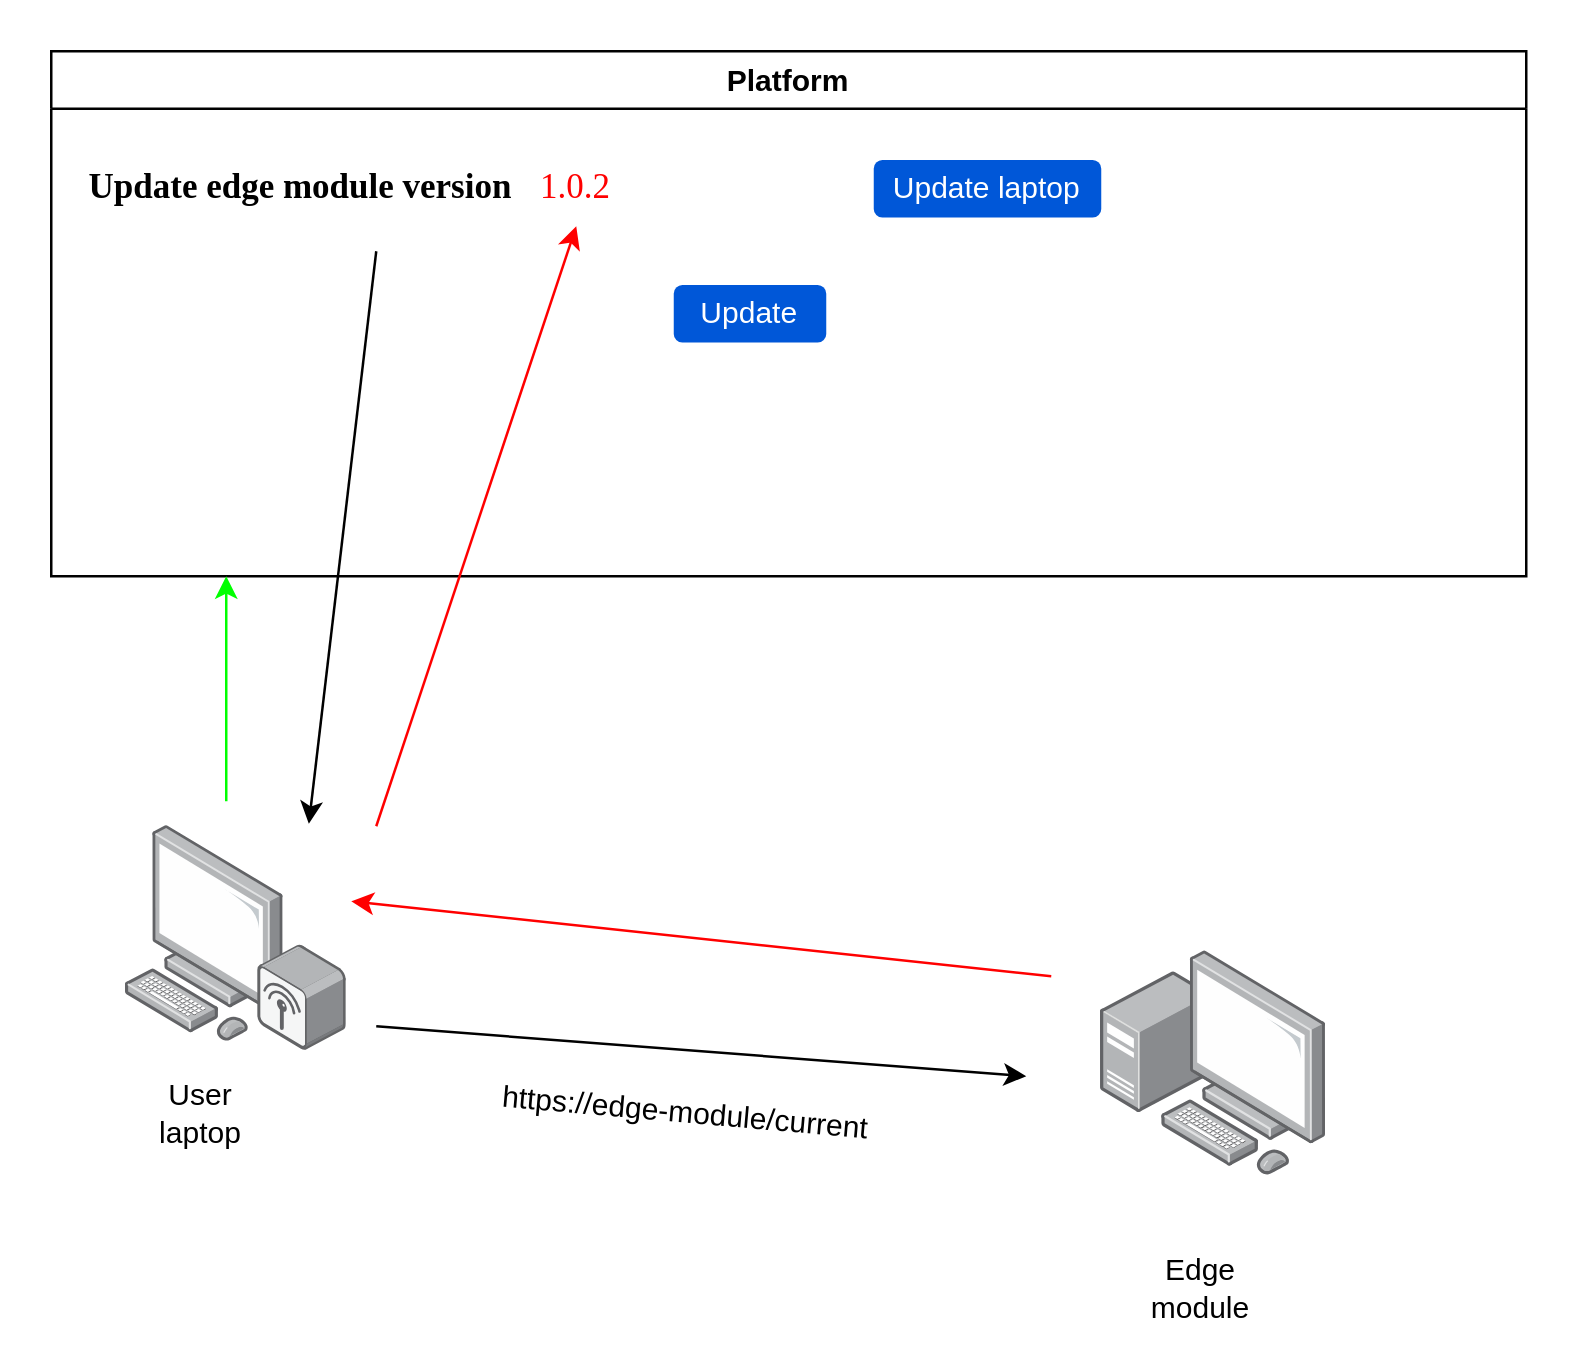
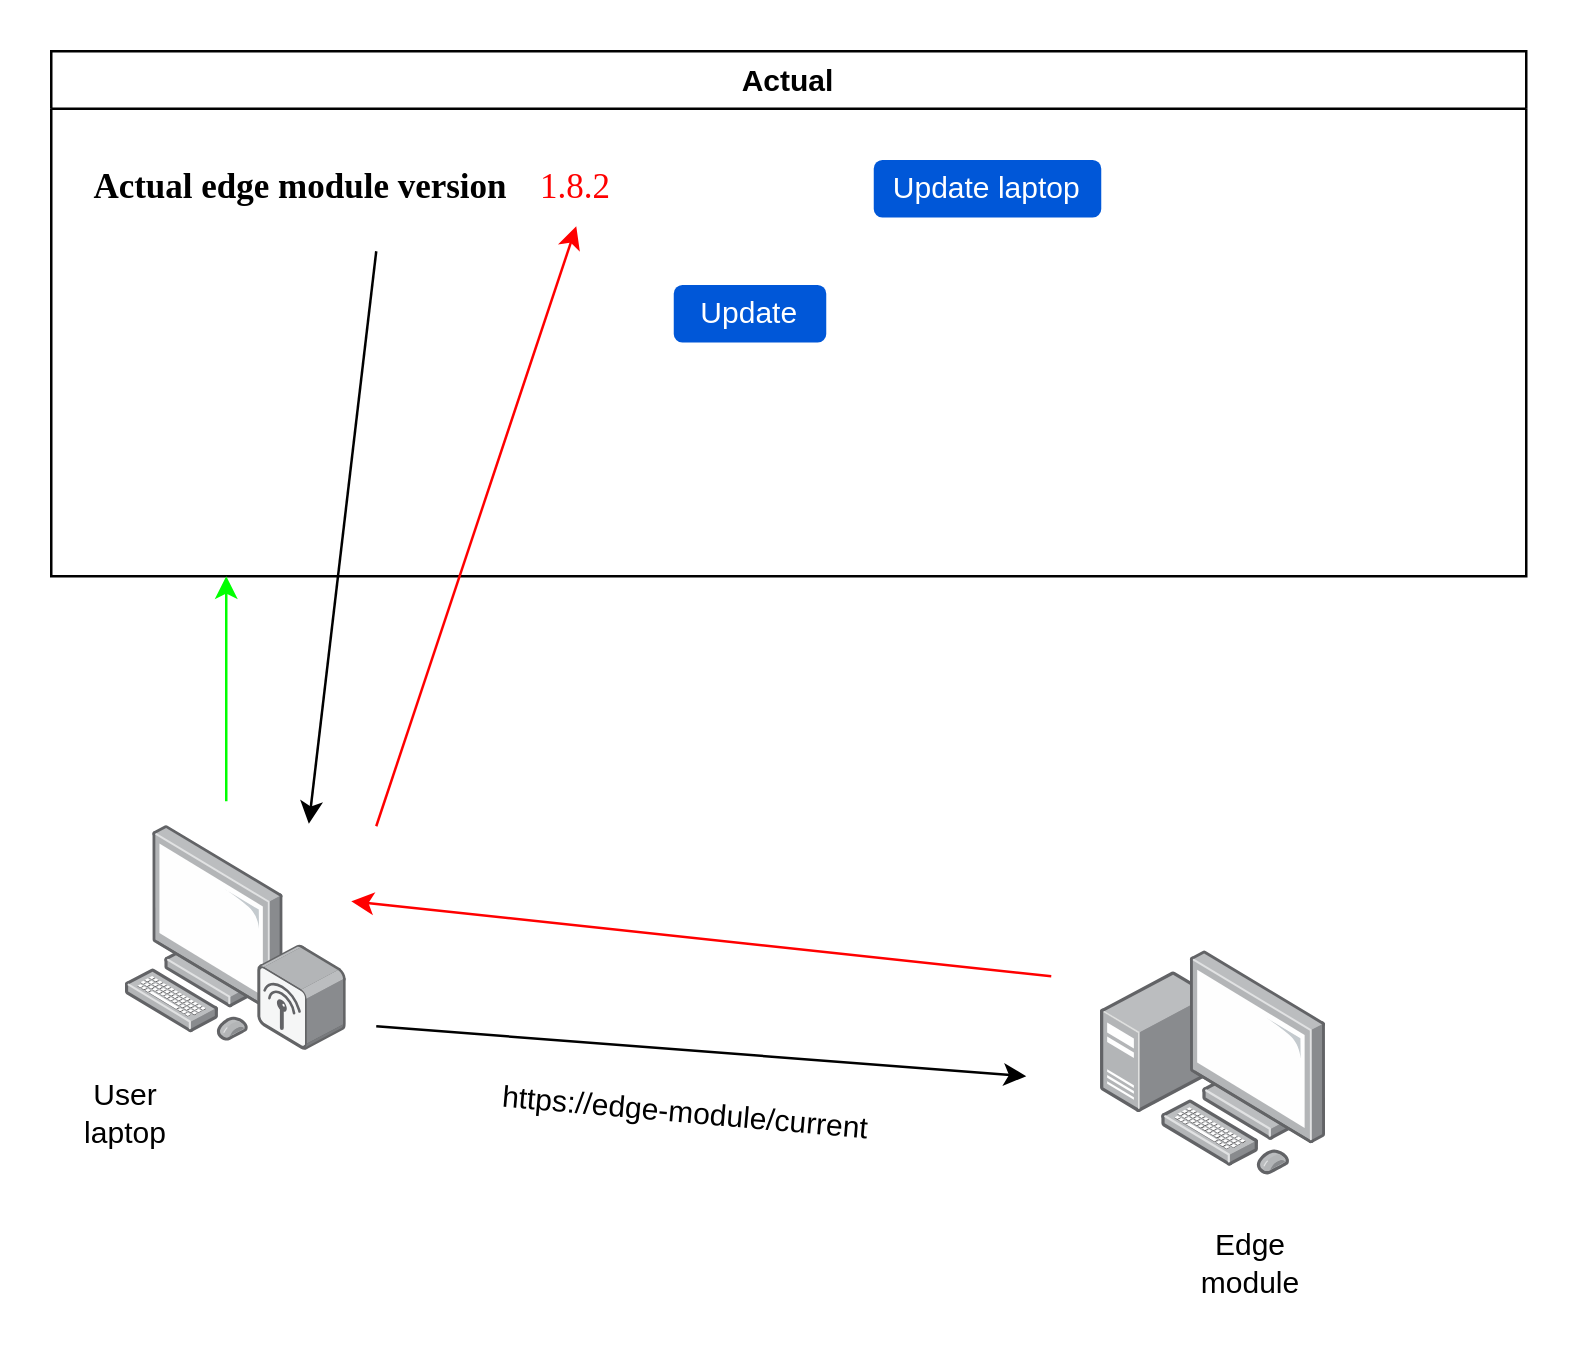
(788, 81) -> (788, 81)
(301, 189) -> (301, 189)
(576, 189) -> (576, 189)
(201, 1114) -> (126, 1114)
(1201, 1289) -> (1251, 1264)
